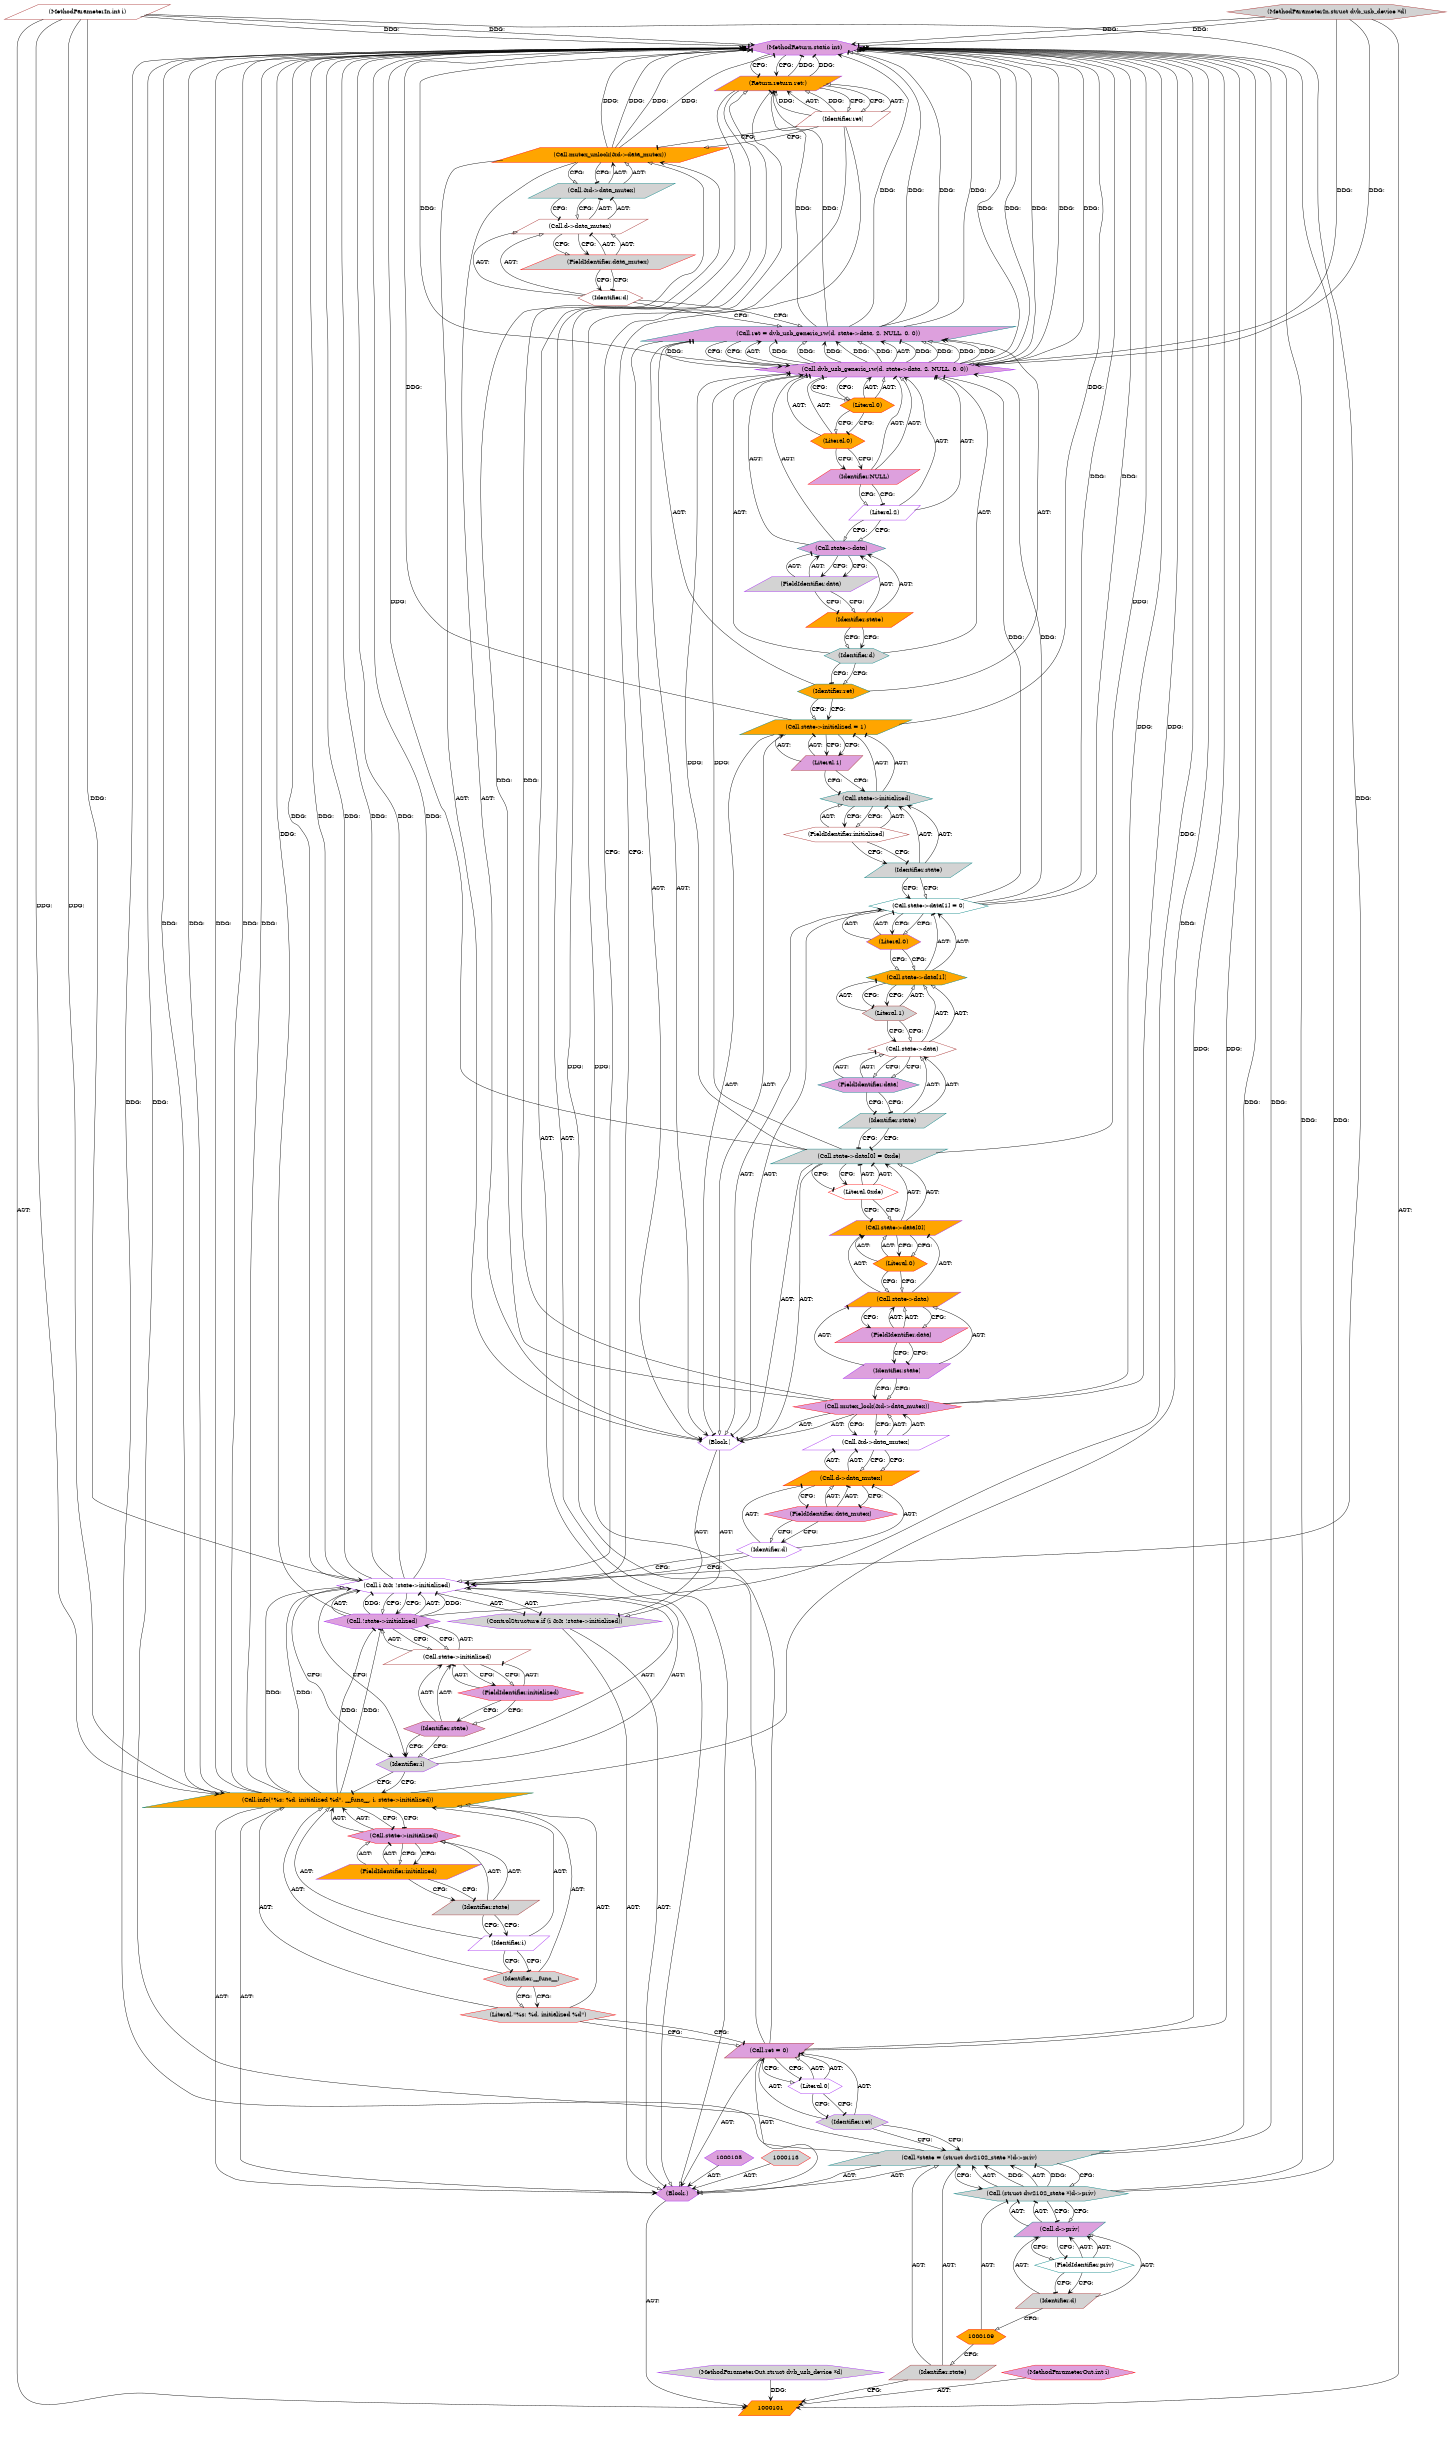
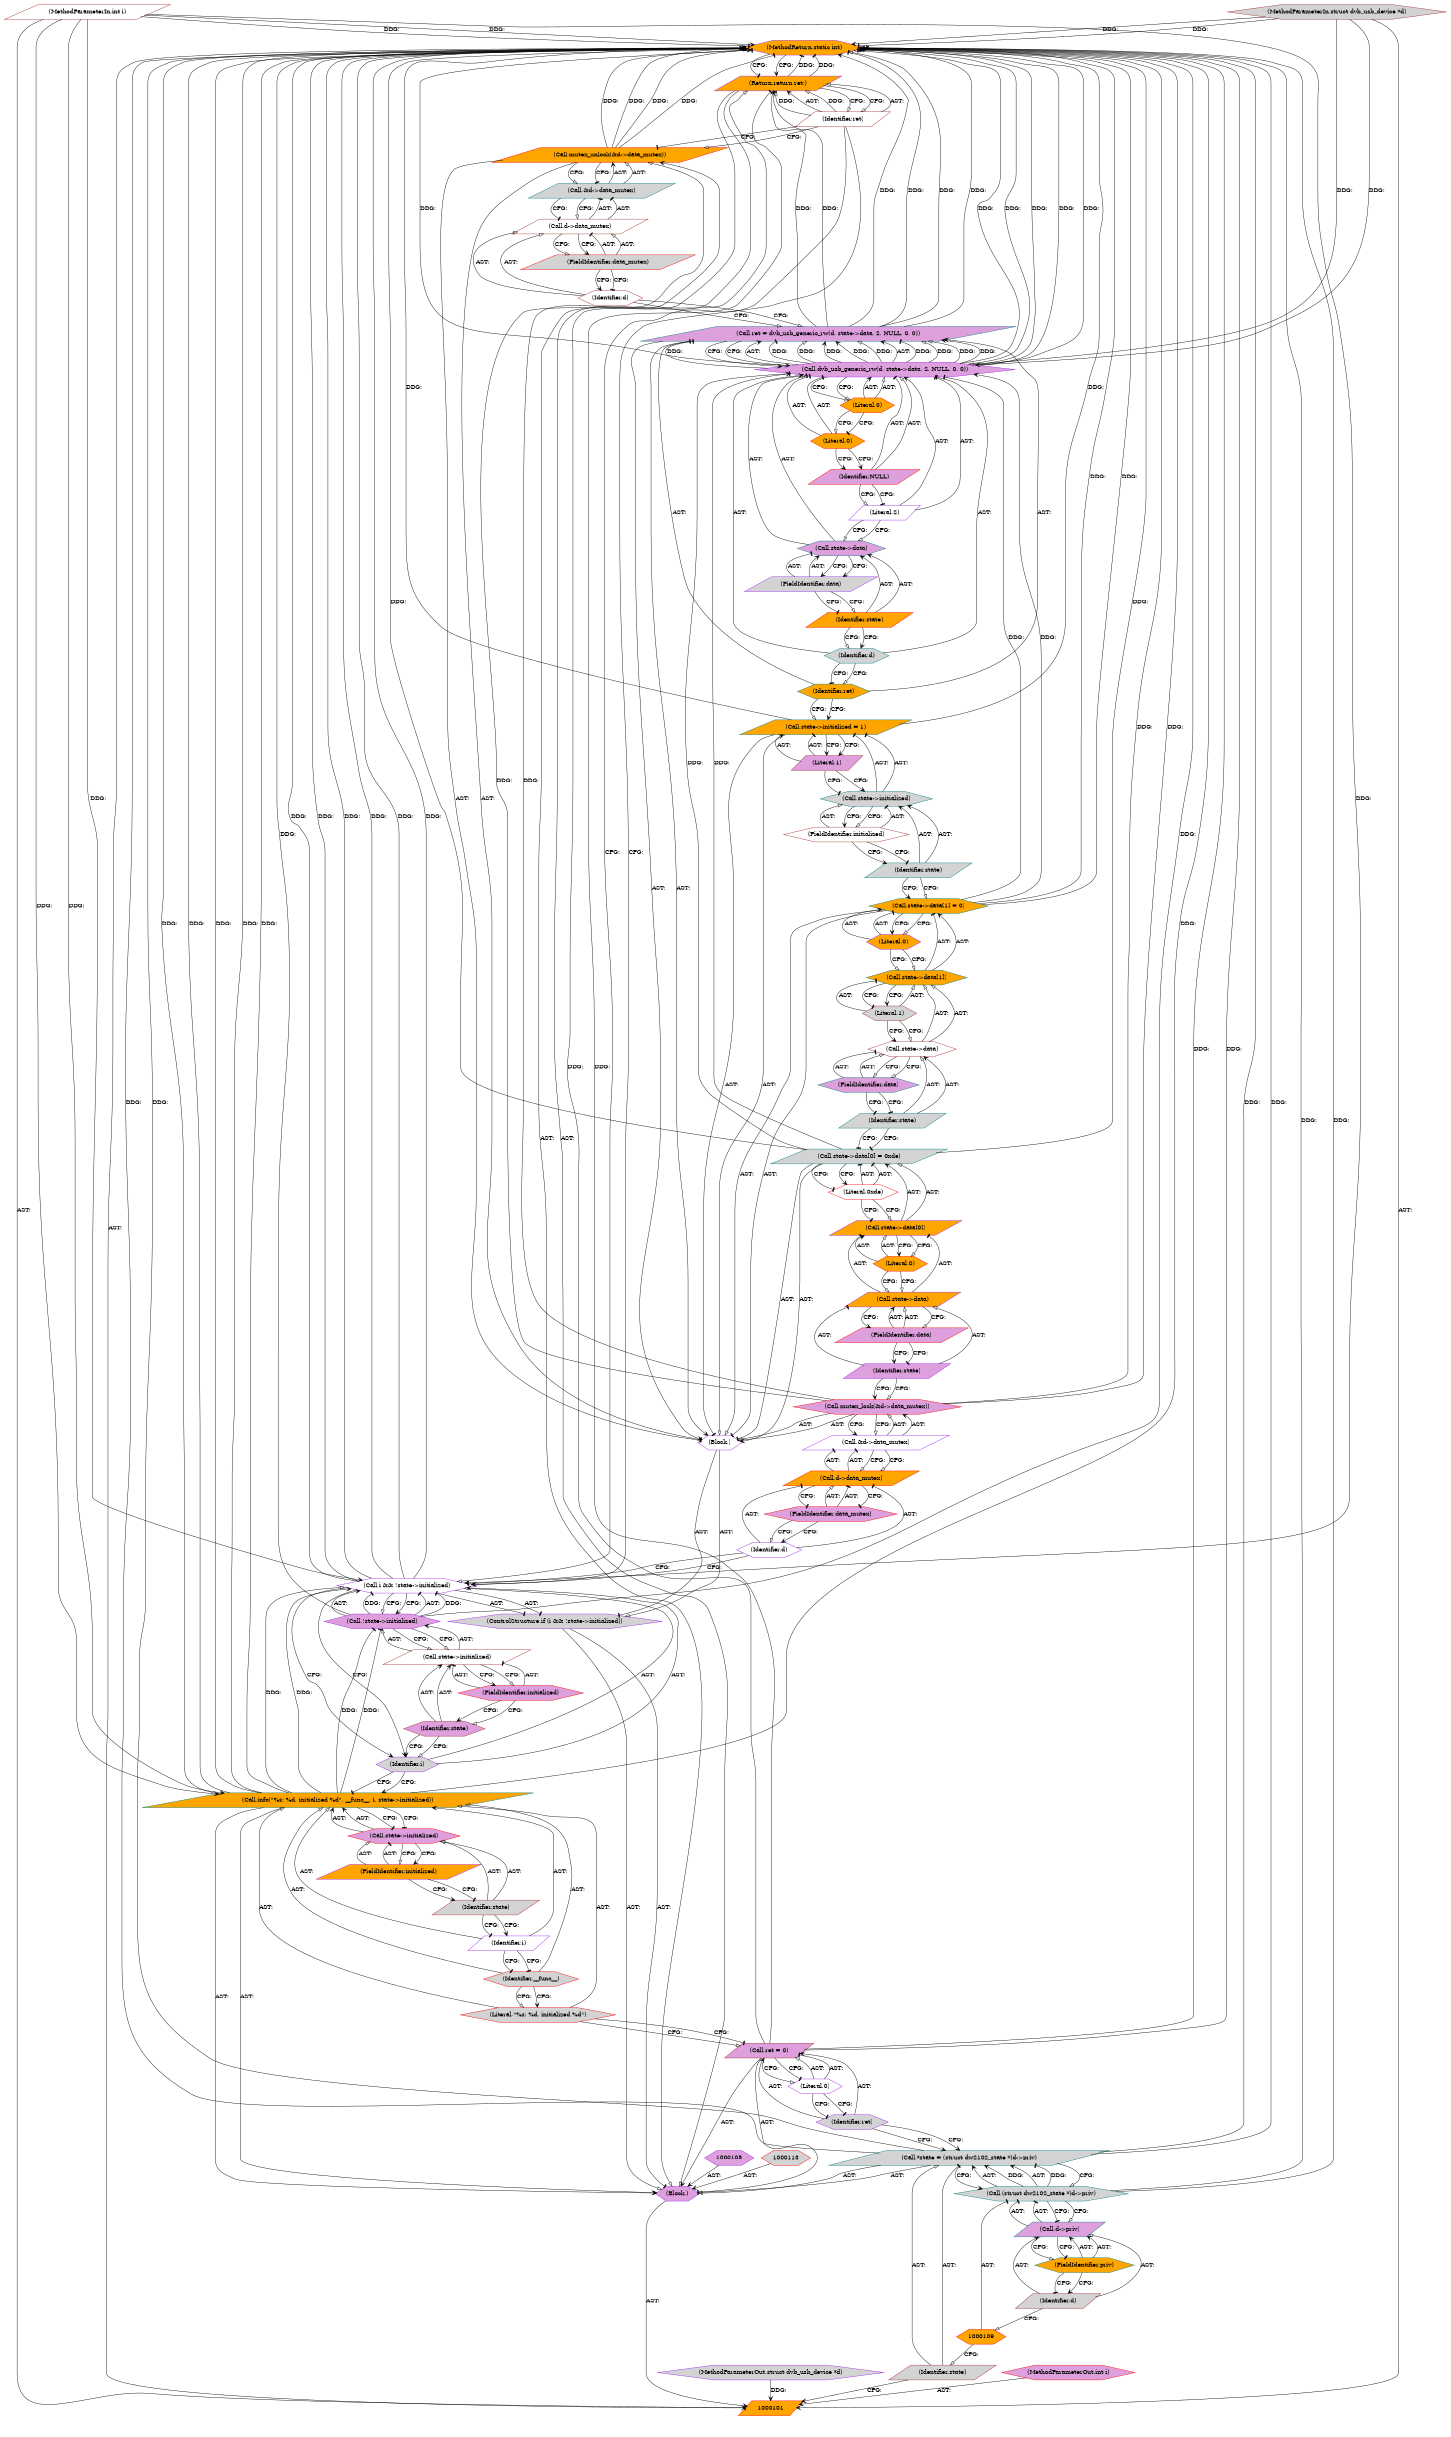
(804, 48) -> (804, 48)
(929, 906) -> (929, 906)
none -> (108, 1228)
(1084, 2265) -> (1084, 2265)
